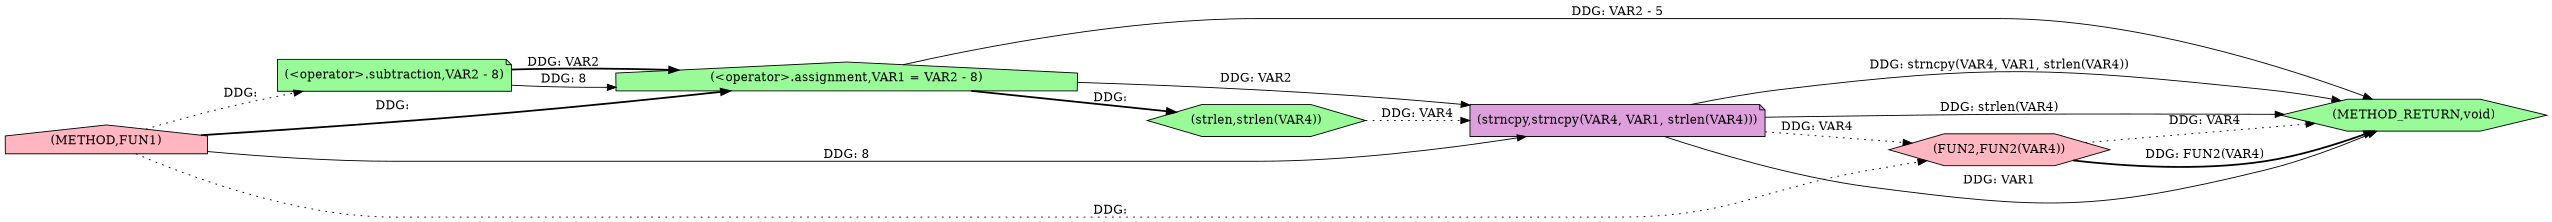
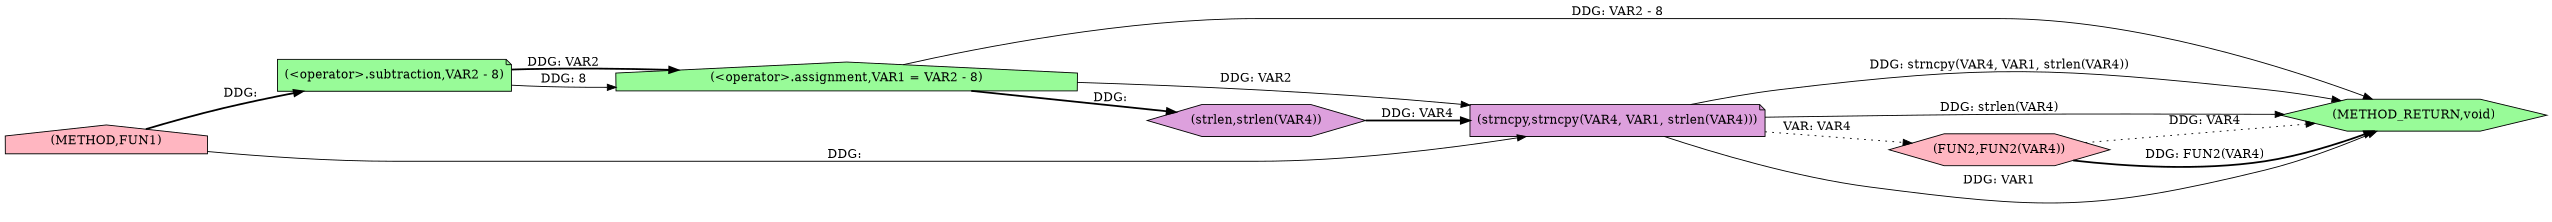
(1618, 12) -> (1618, 12)
(219, 109) -> (219, 109)
(461, 117) -> none
(1256, 121) -> (1256, 121)
(1413, 121) -> (1413, 121)
(1817, 127) -> (1817, 127)
(847, 155) -> (847, 155)
(1025, 217) -> none
